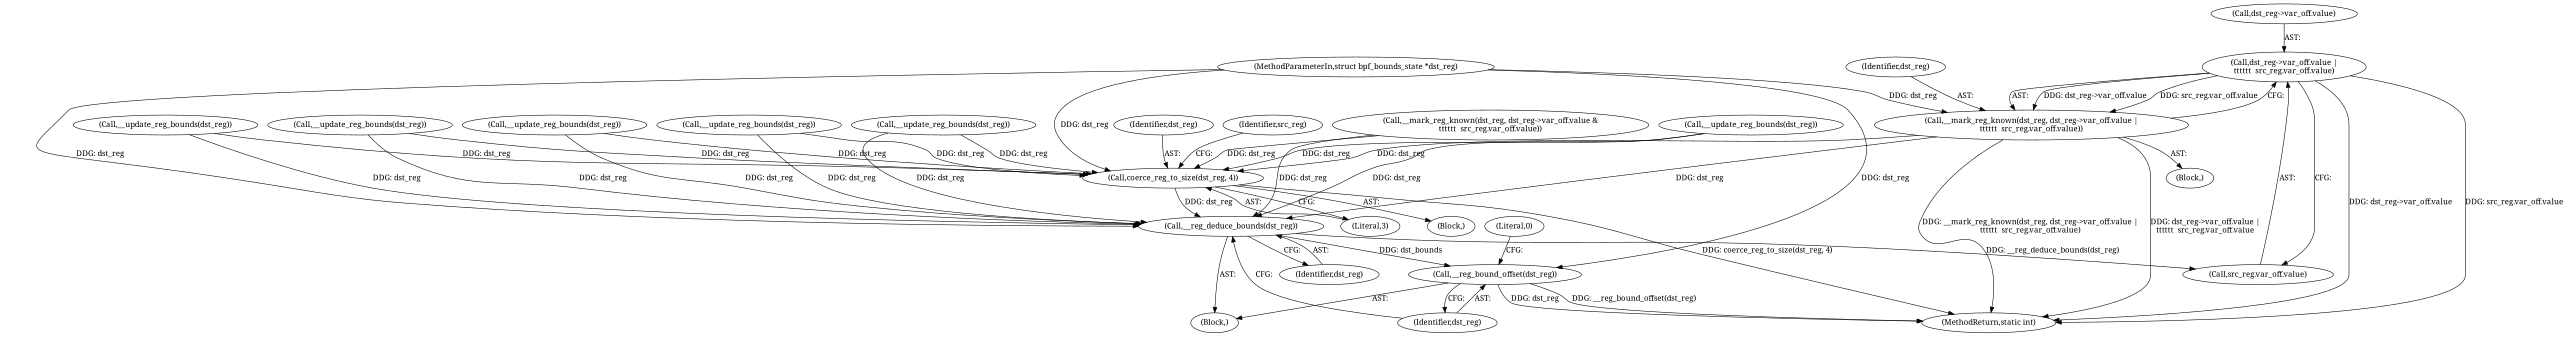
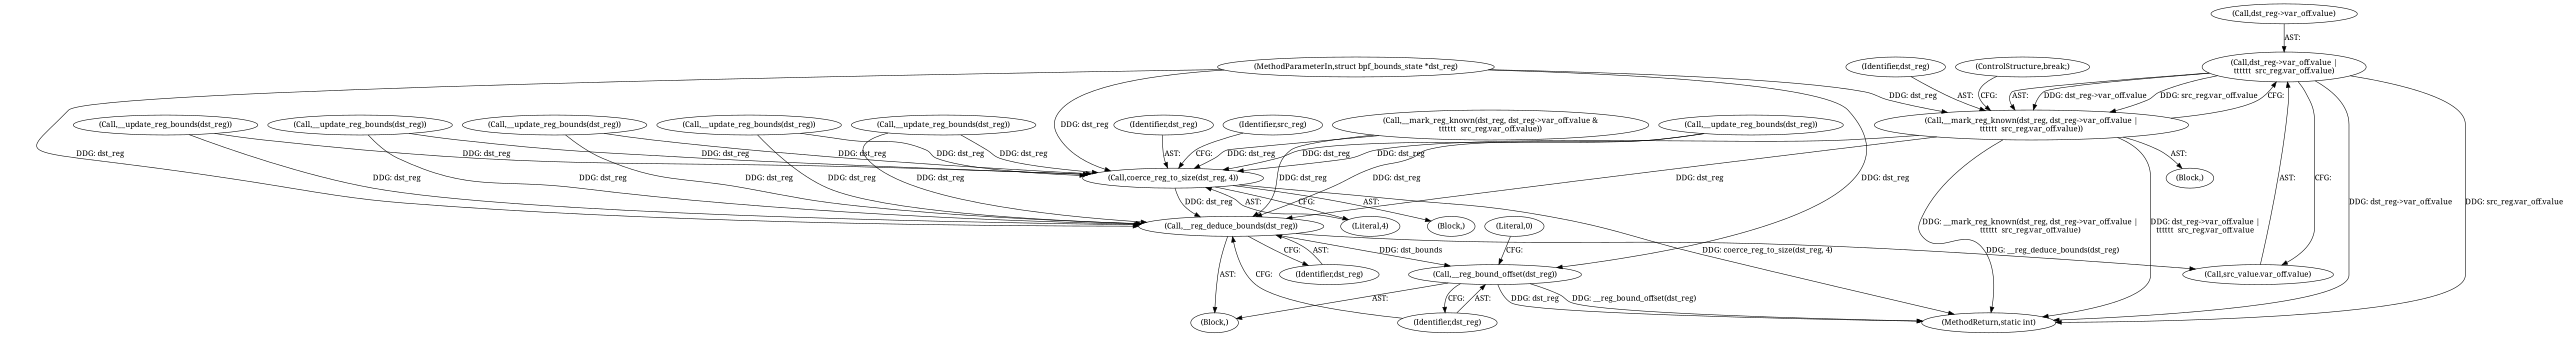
none -> (2023, 67)
(1370, 226) -> (1370, 226)
(2258, 275) -> (2258, 275)
